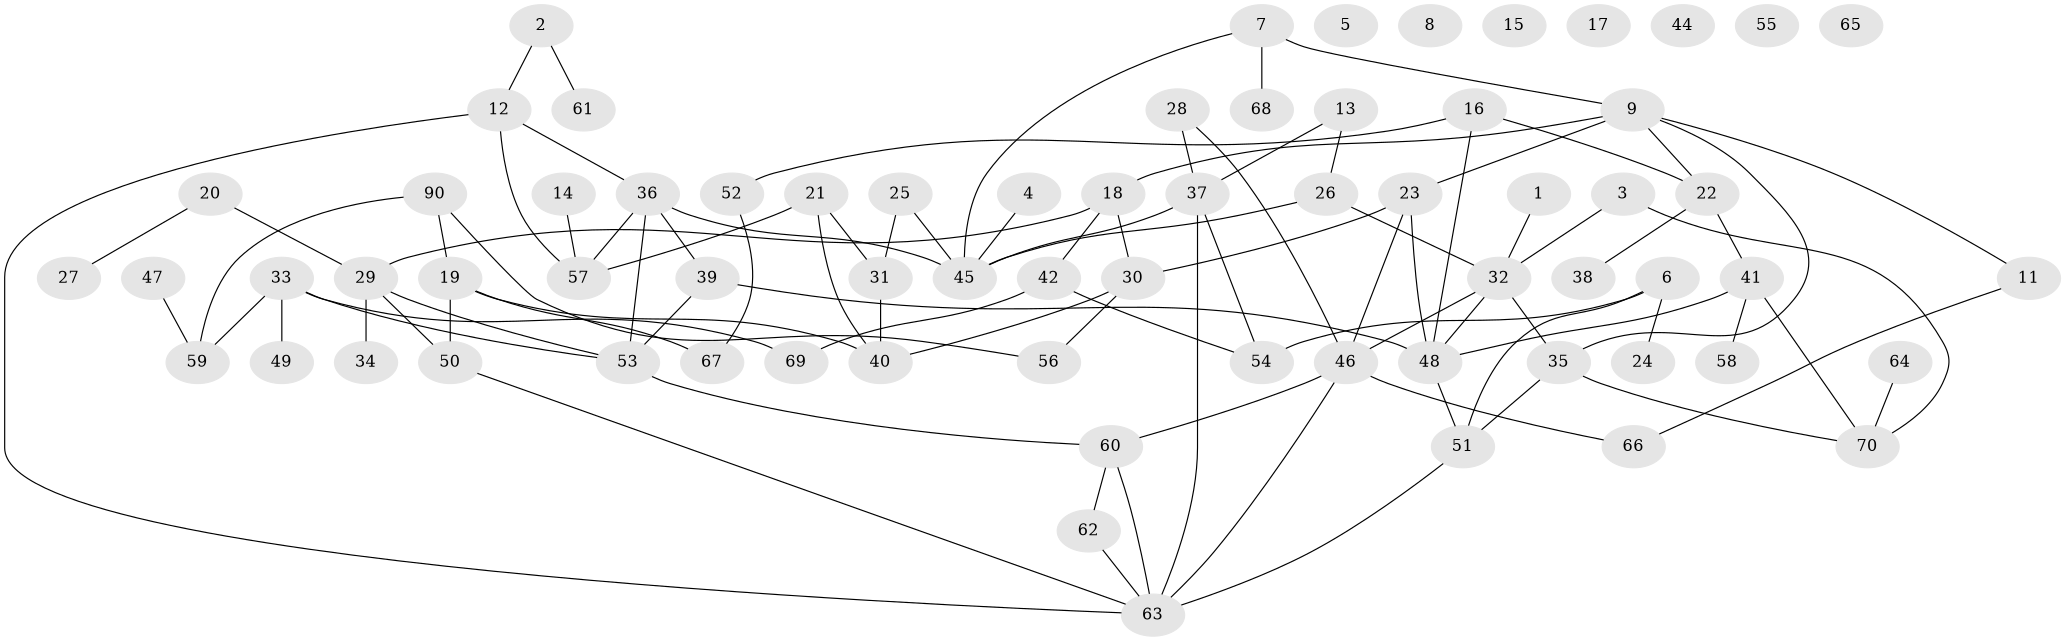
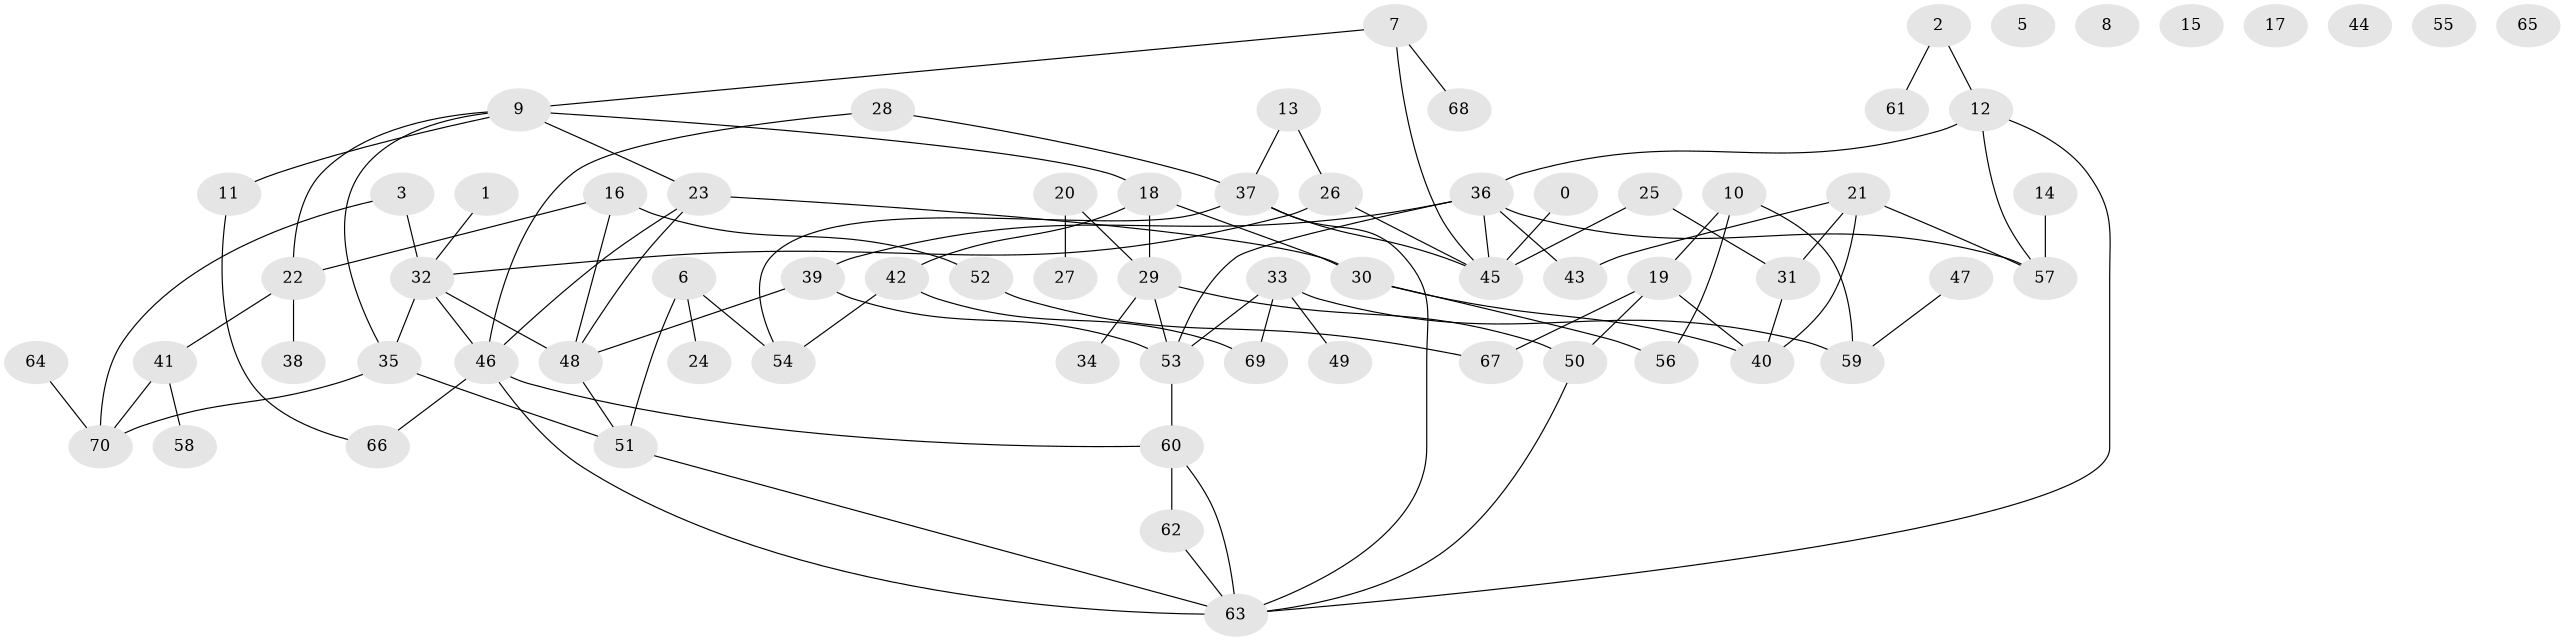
(435, 194) -> (1734, 194)
(1029, 194) -> (1566, 194)
none -> (1575, 278)
(1595, 327) -> none
